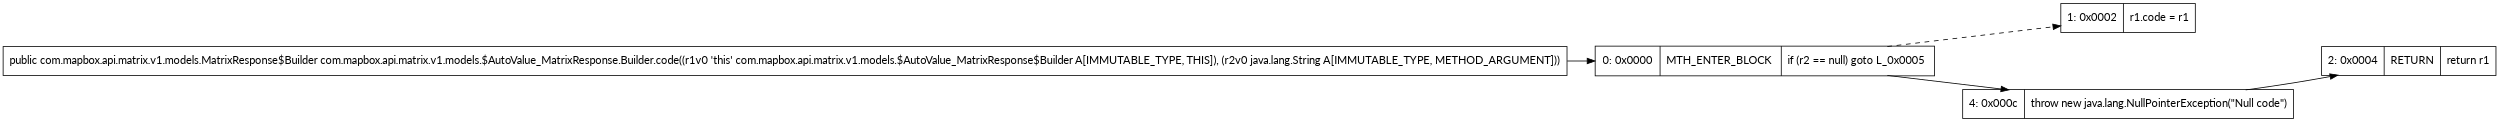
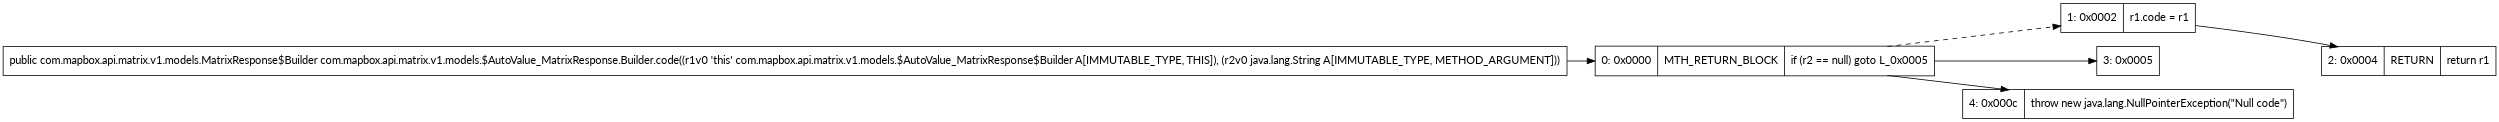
(1719, 61) -> (1721, 61)
none -> (2128, 61)
(2288, 84) -> (2263, 34)
